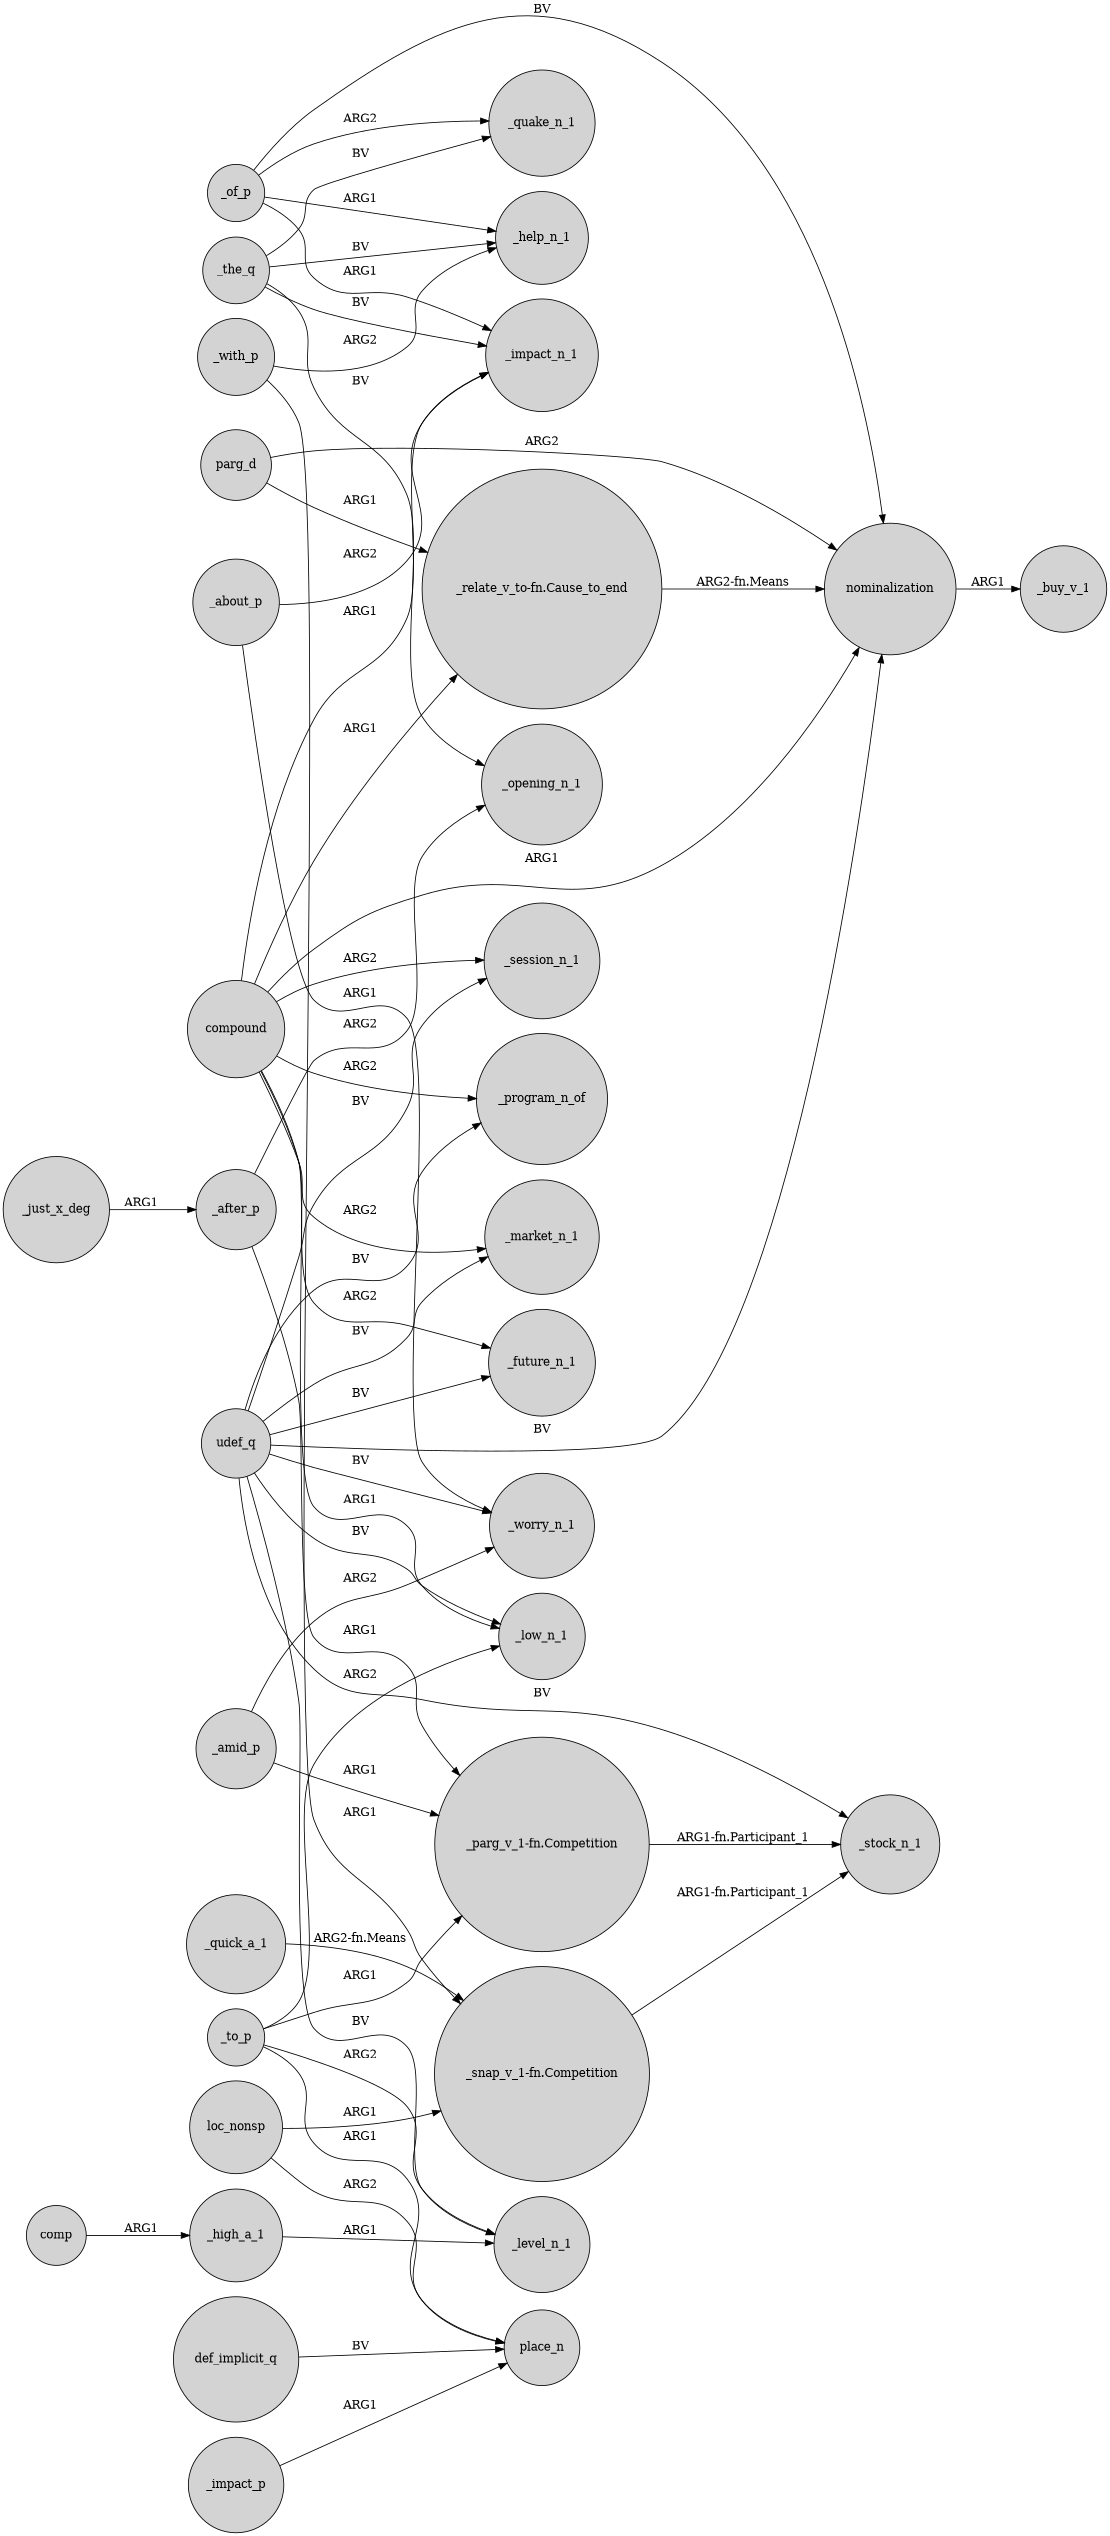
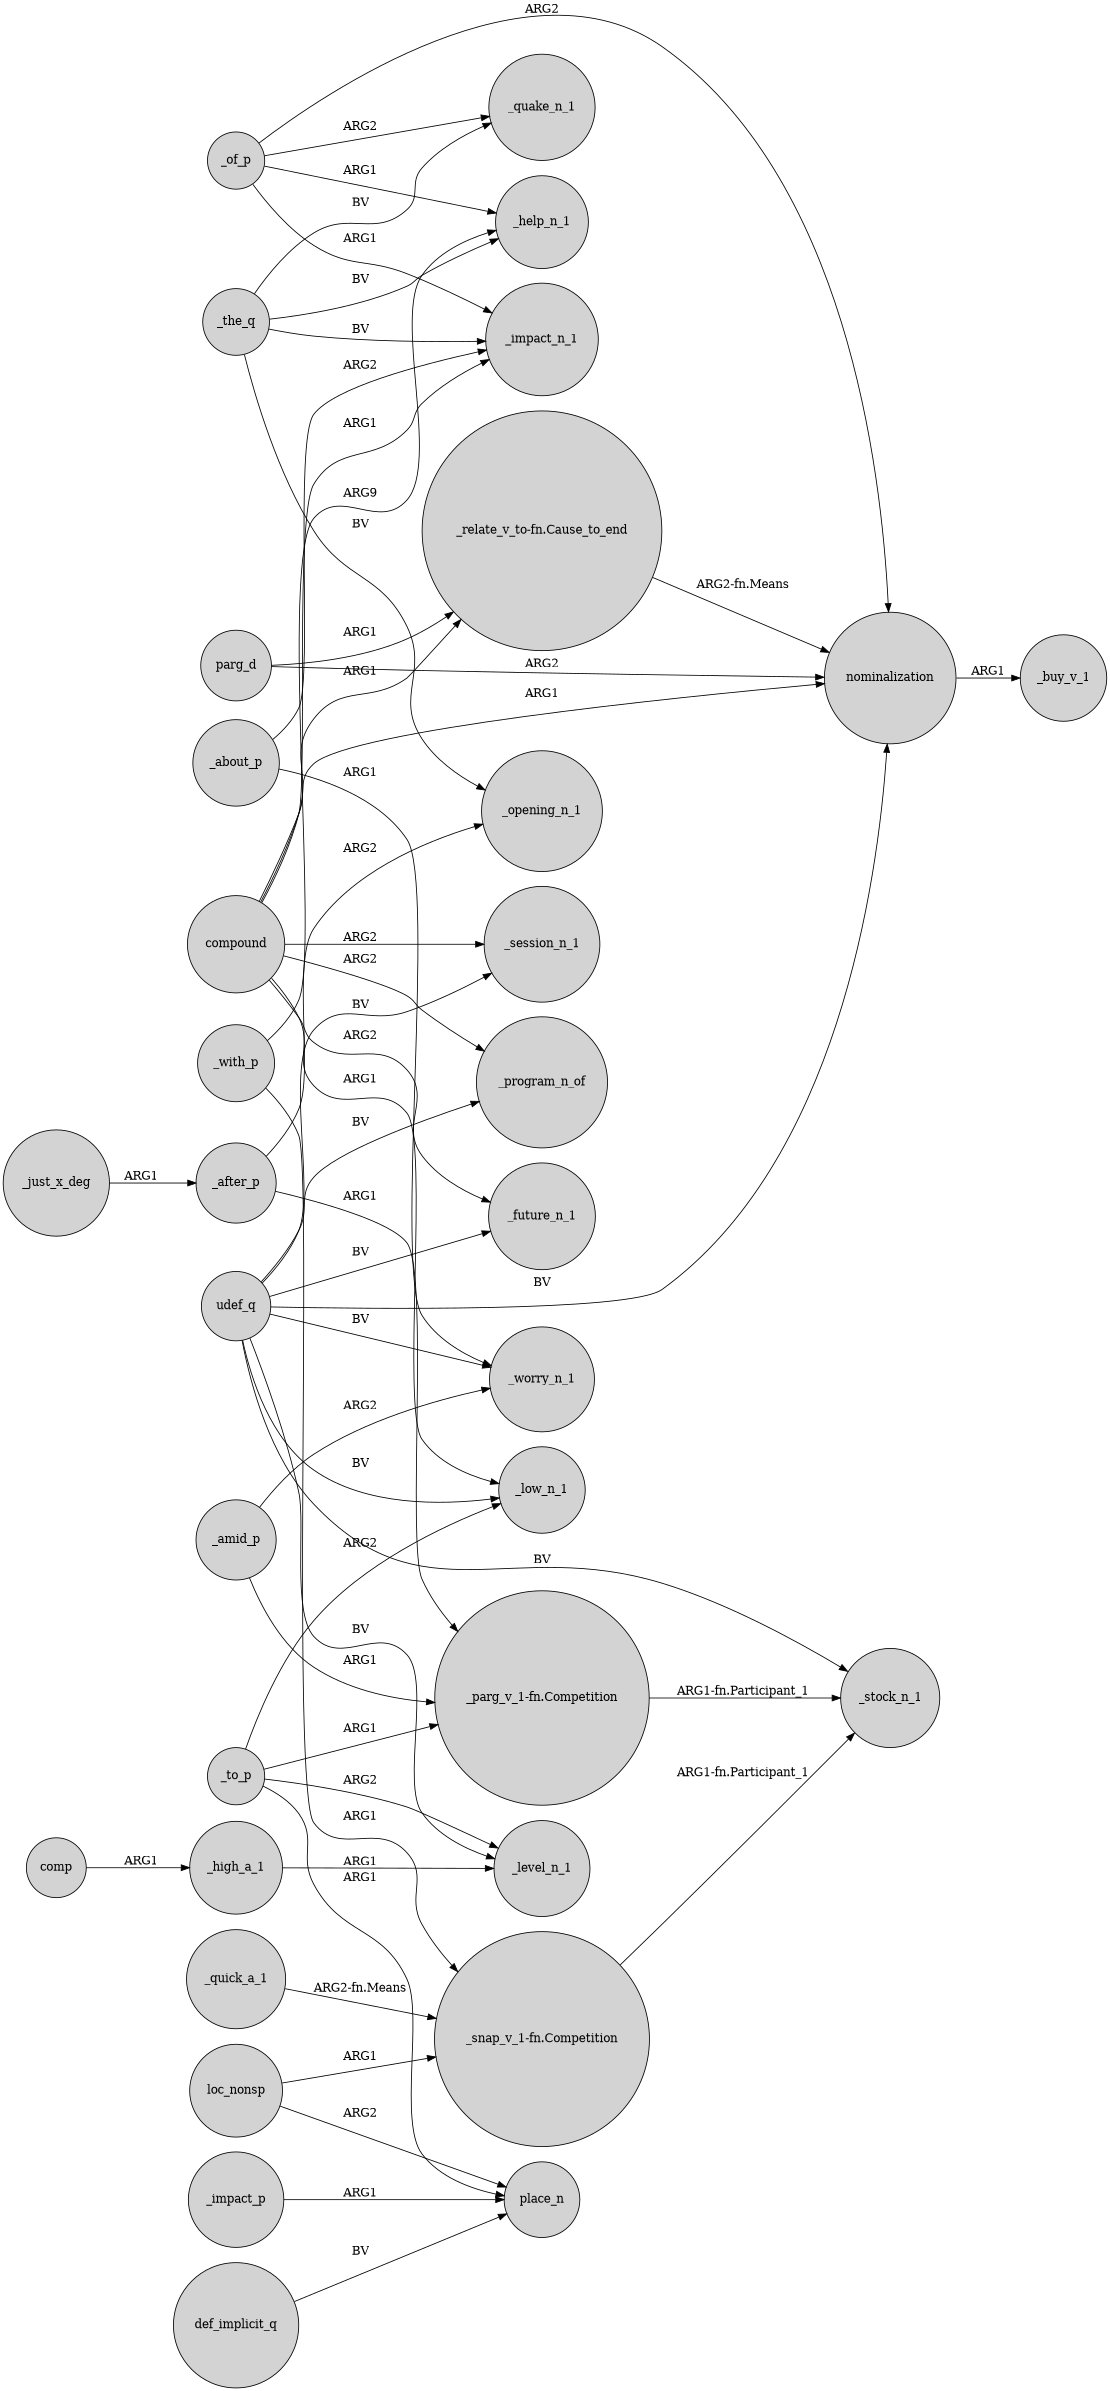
(542, 10) -> (542, 10)
(360, 341) -> (360, 494)
(542, 1237) -> none
